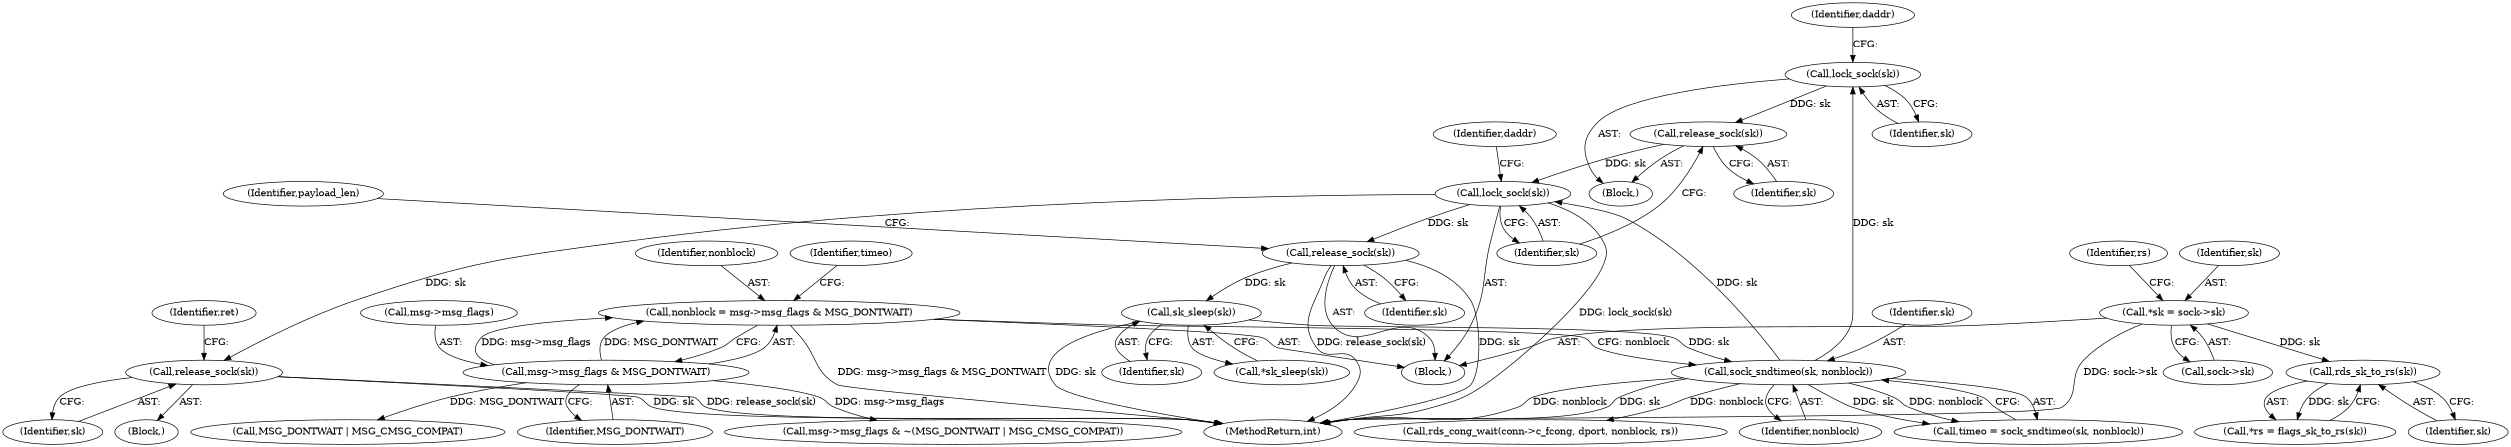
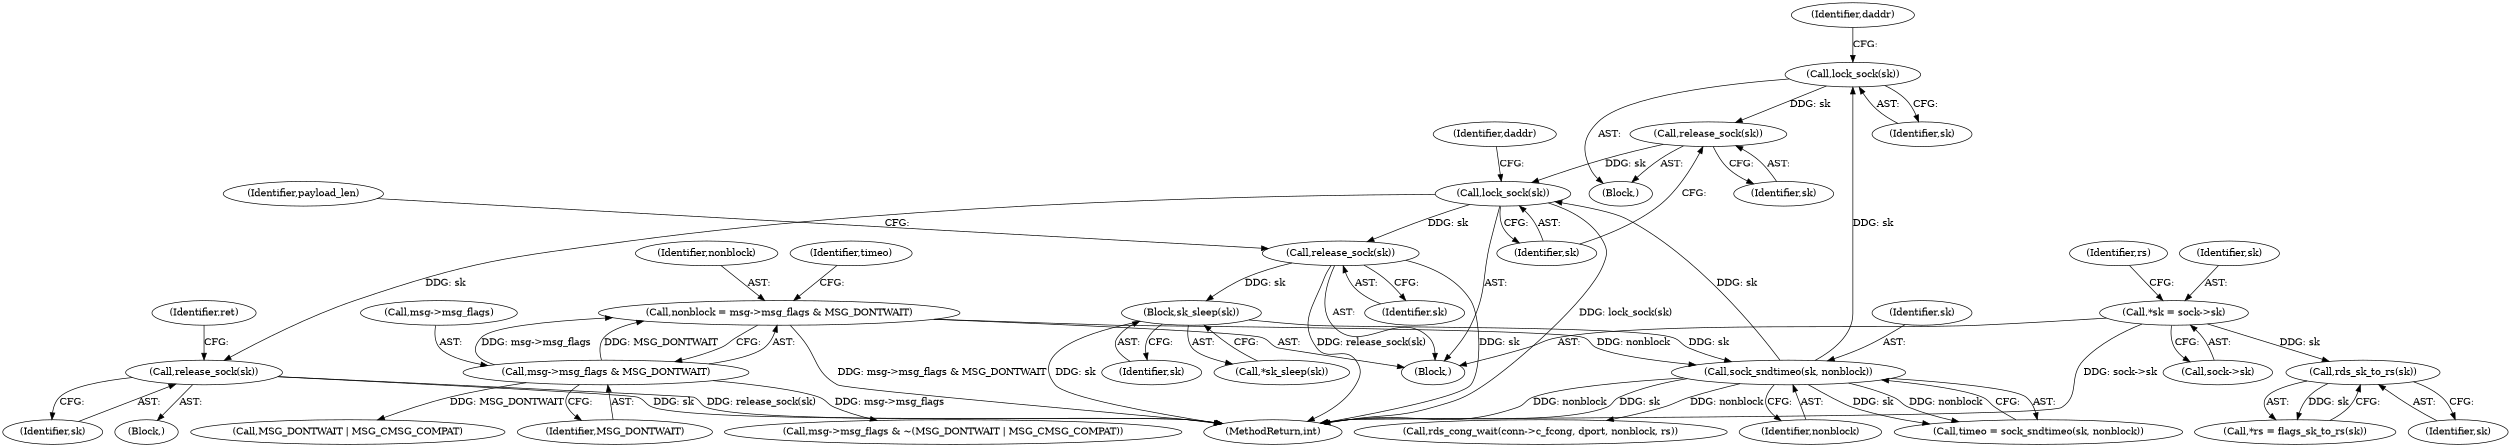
(1191, 313) -> (1191, 313)
(1633, 343) -> (1633, 343)
